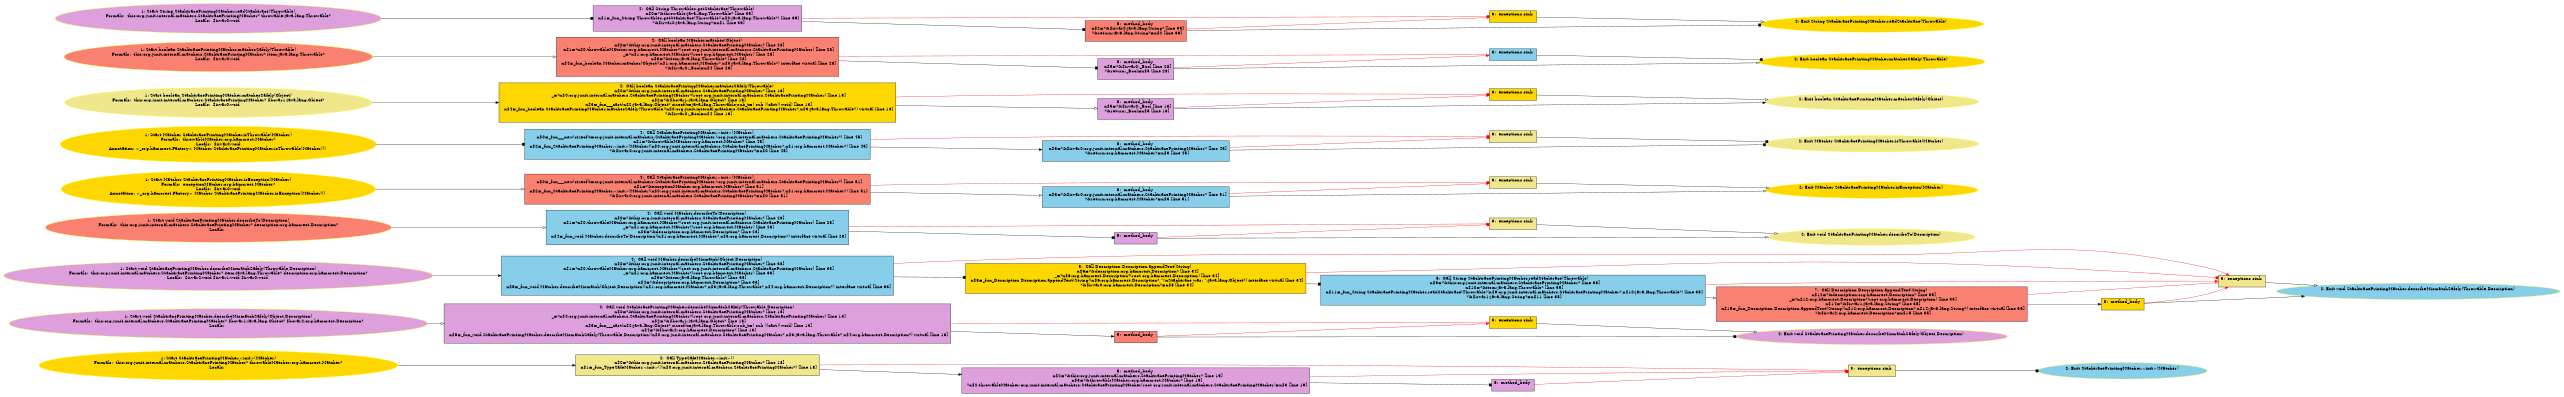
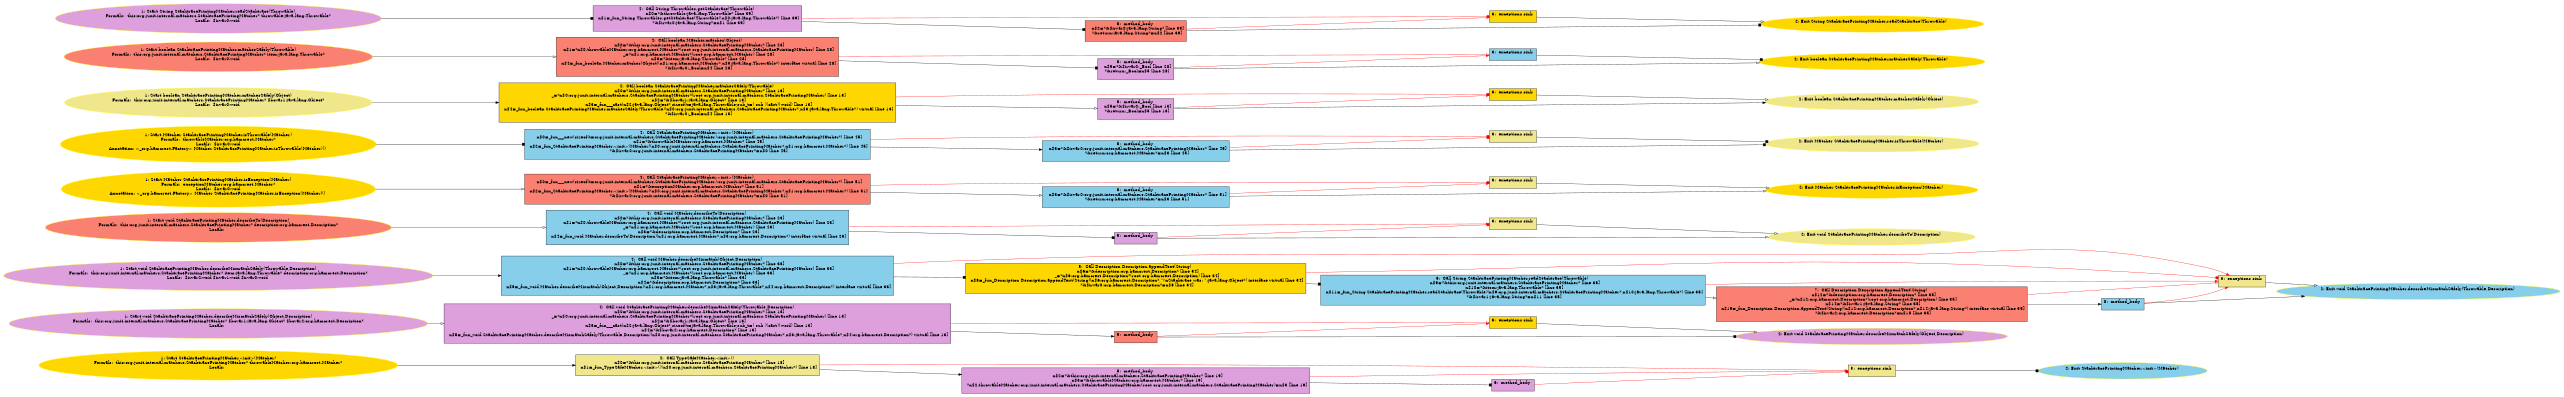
(2123, 304) -> (2123, 304)
